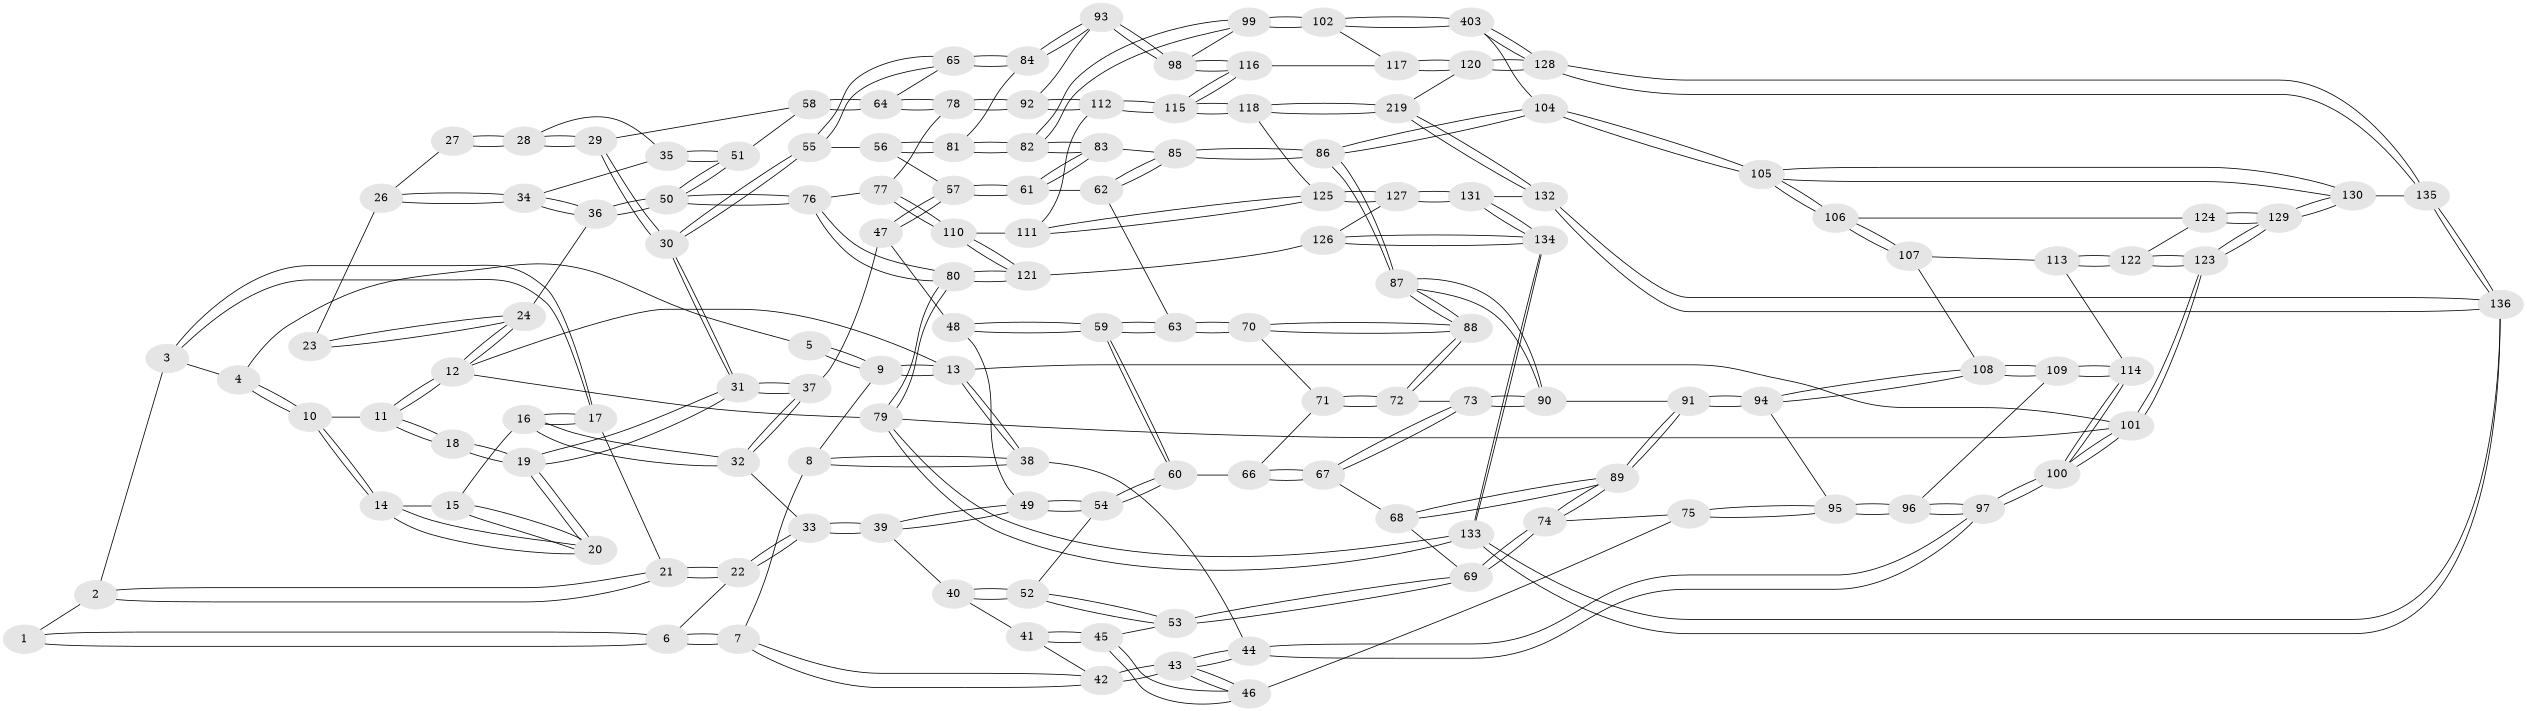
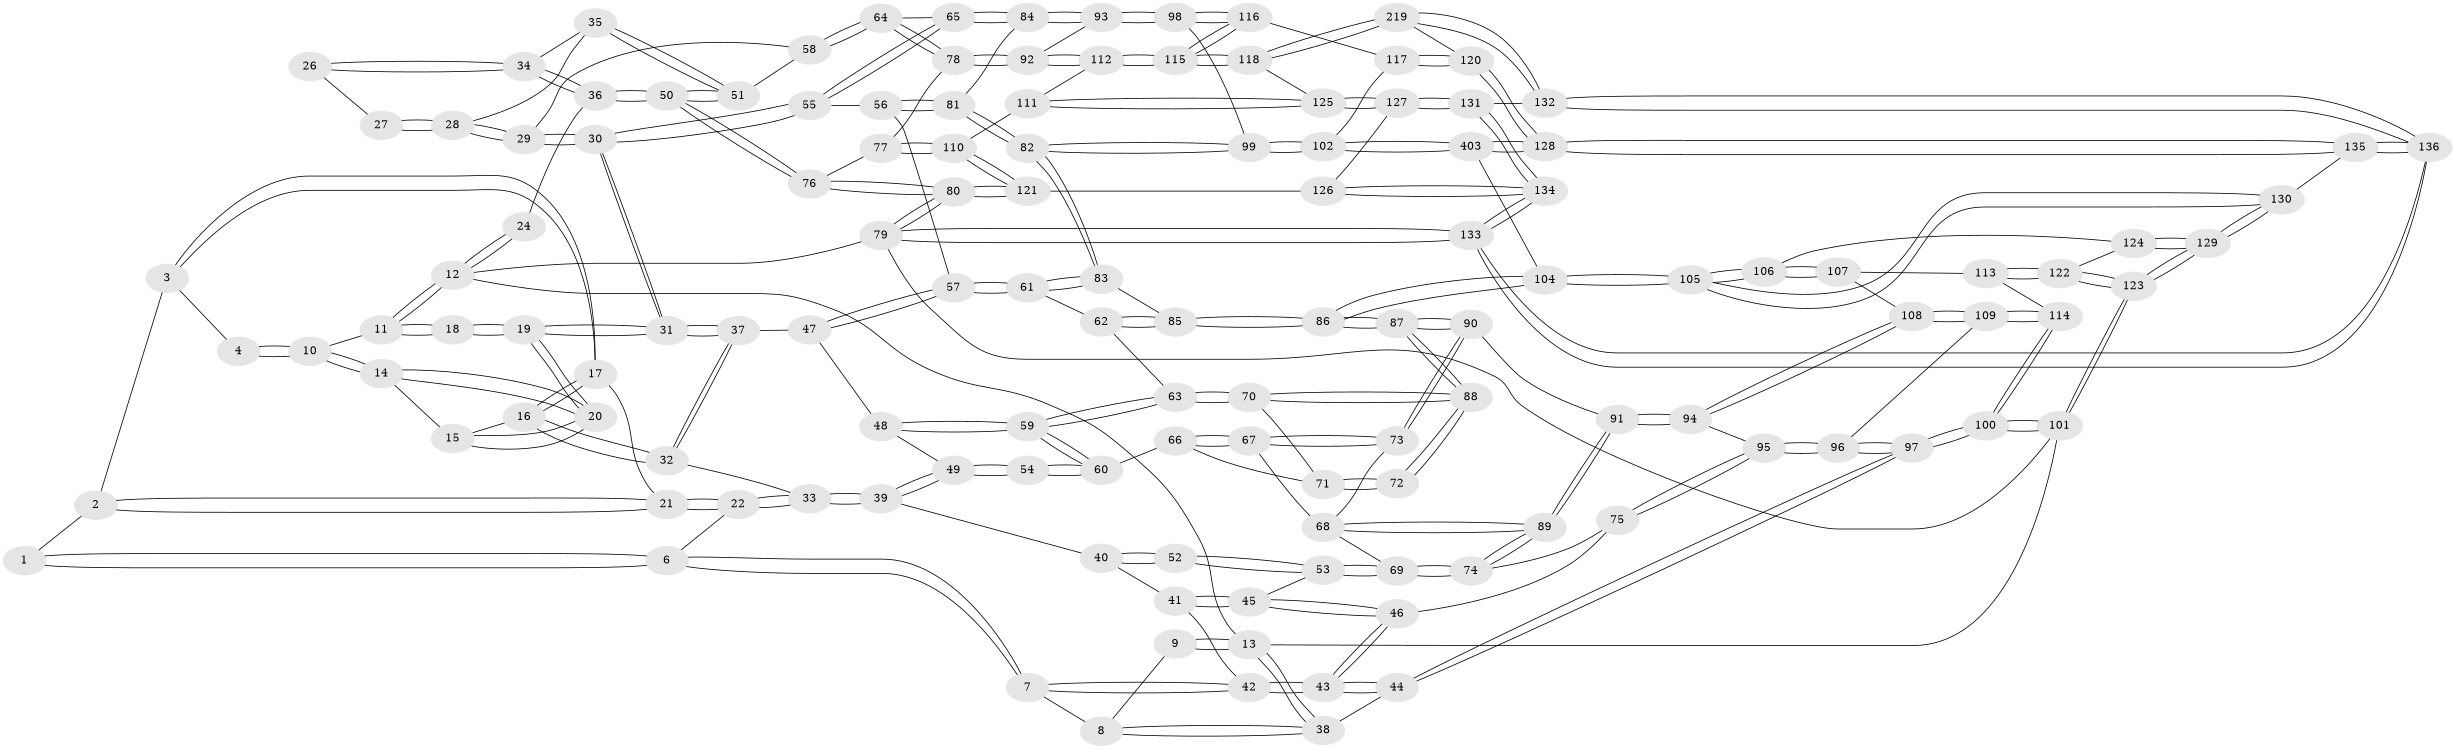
(810, 346) -> none
(310, 347) -> none
(1434, 401) -> (1360, 484)
(1066, 548) -> none
